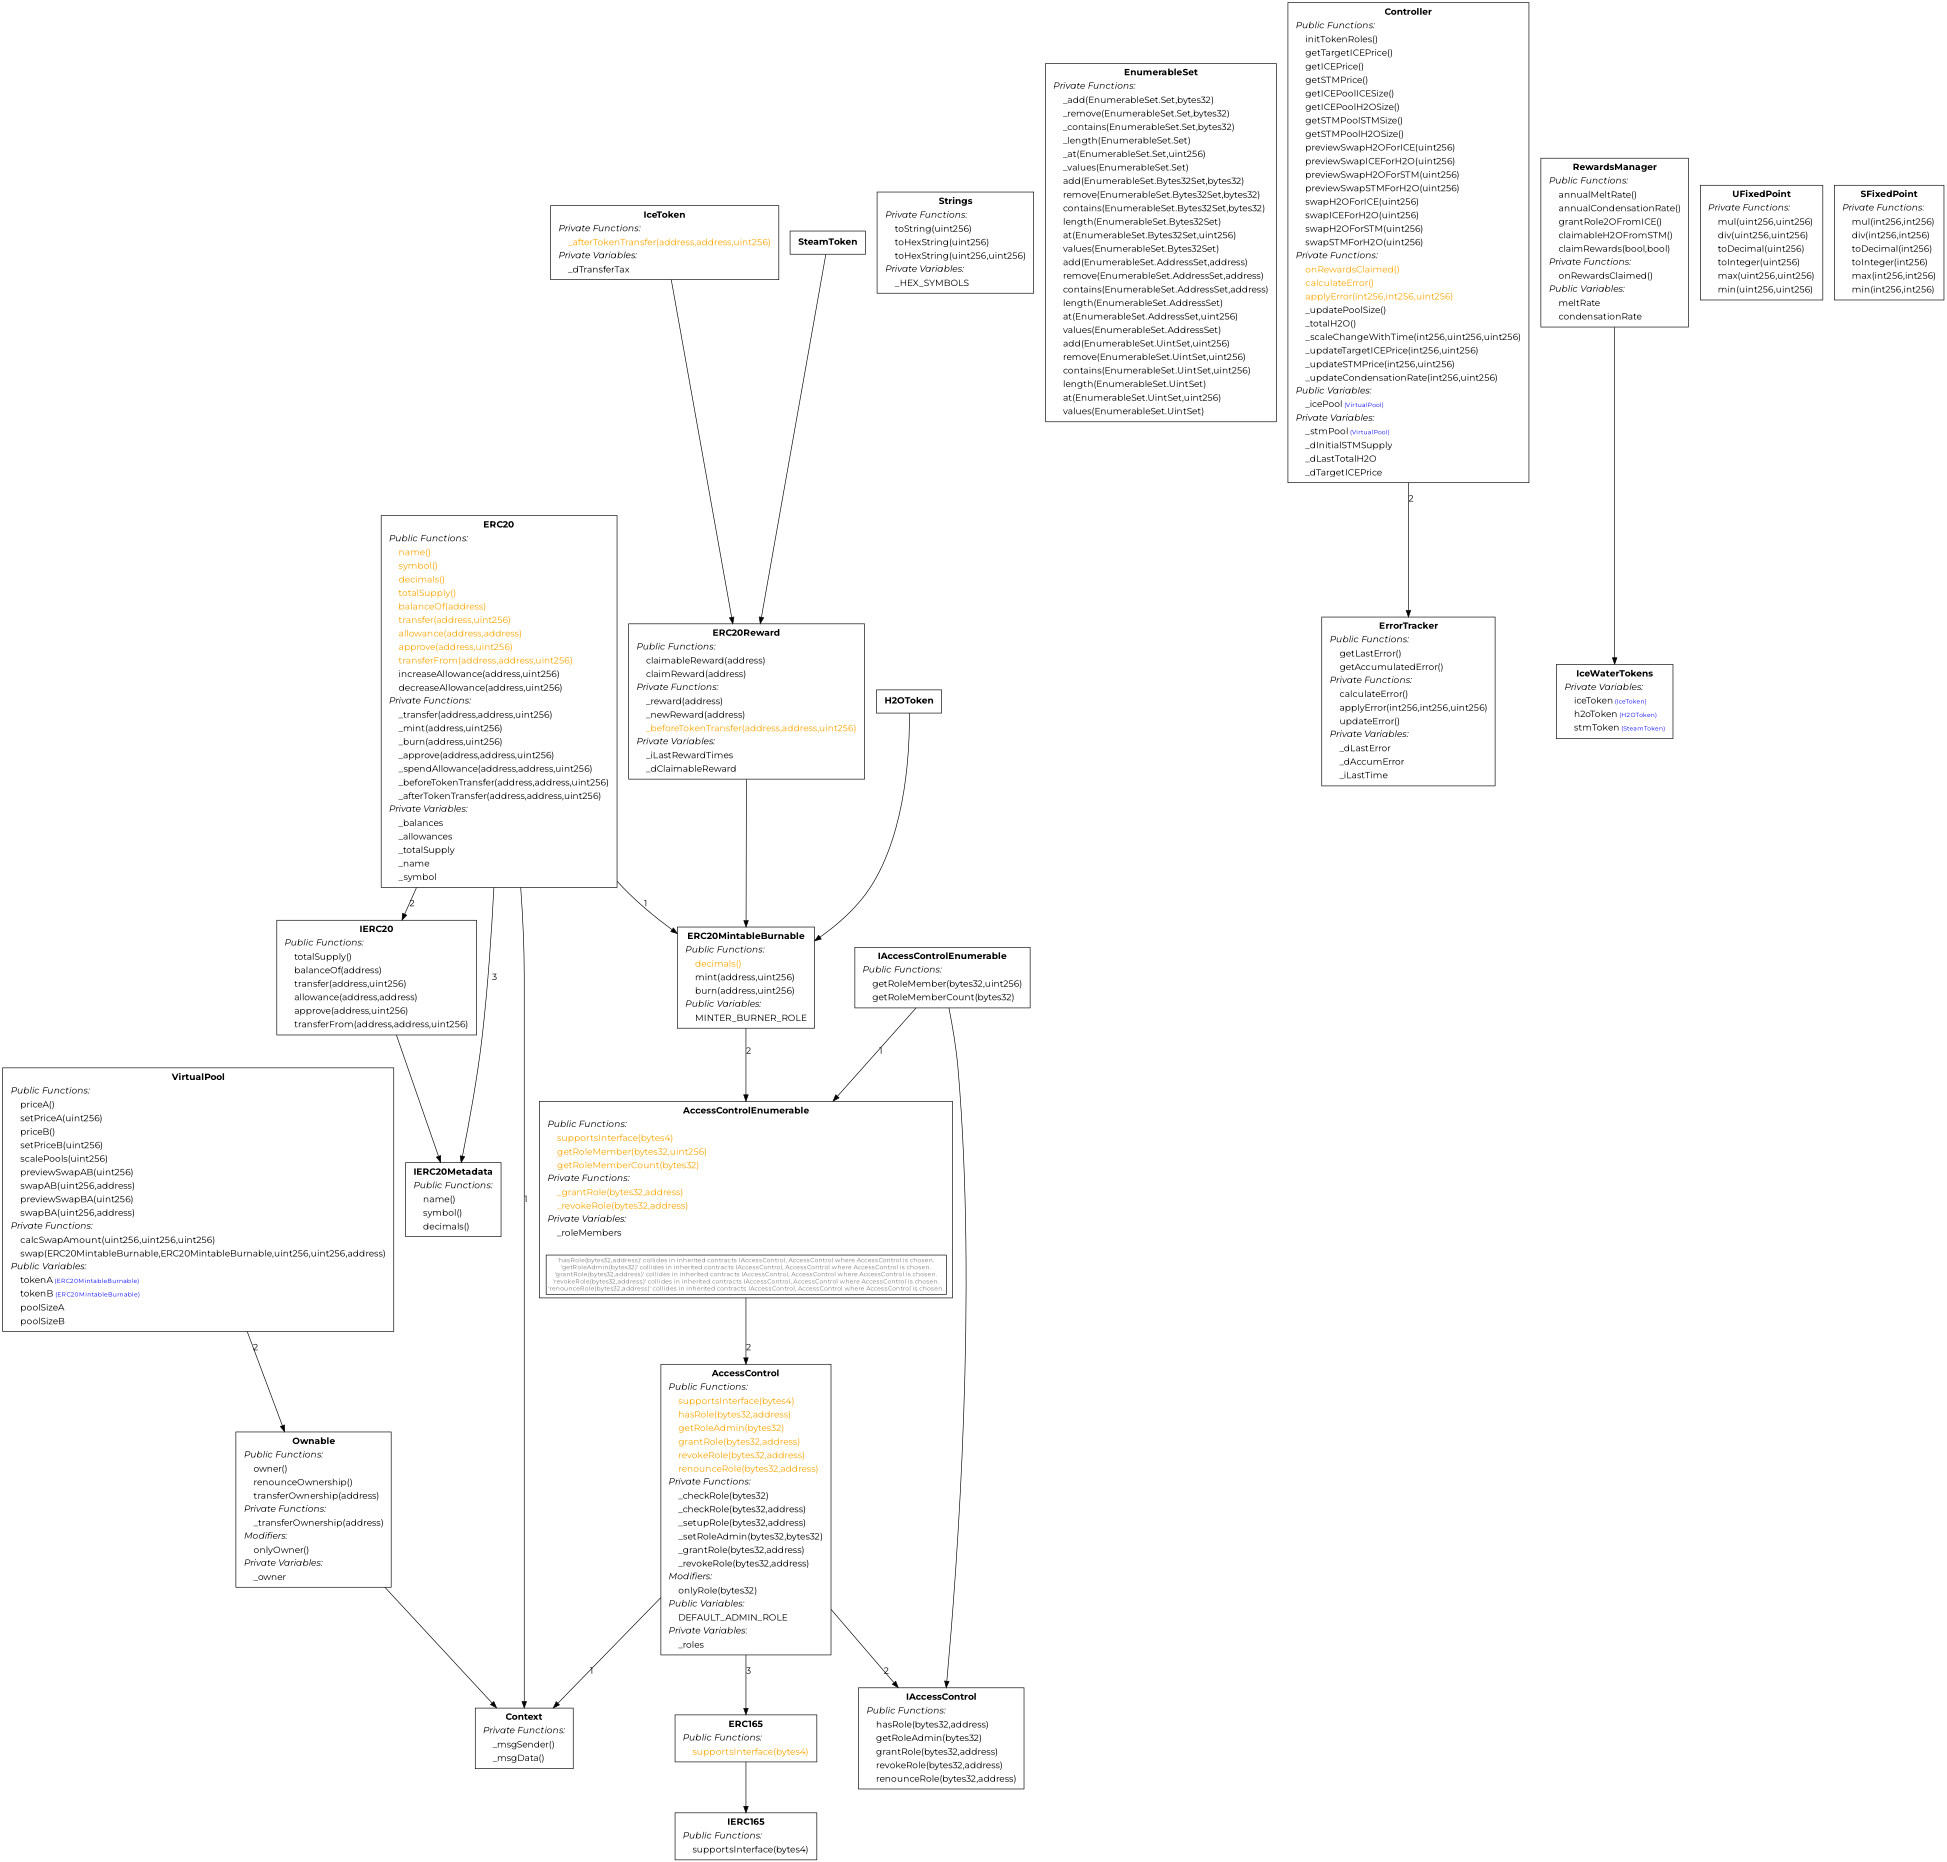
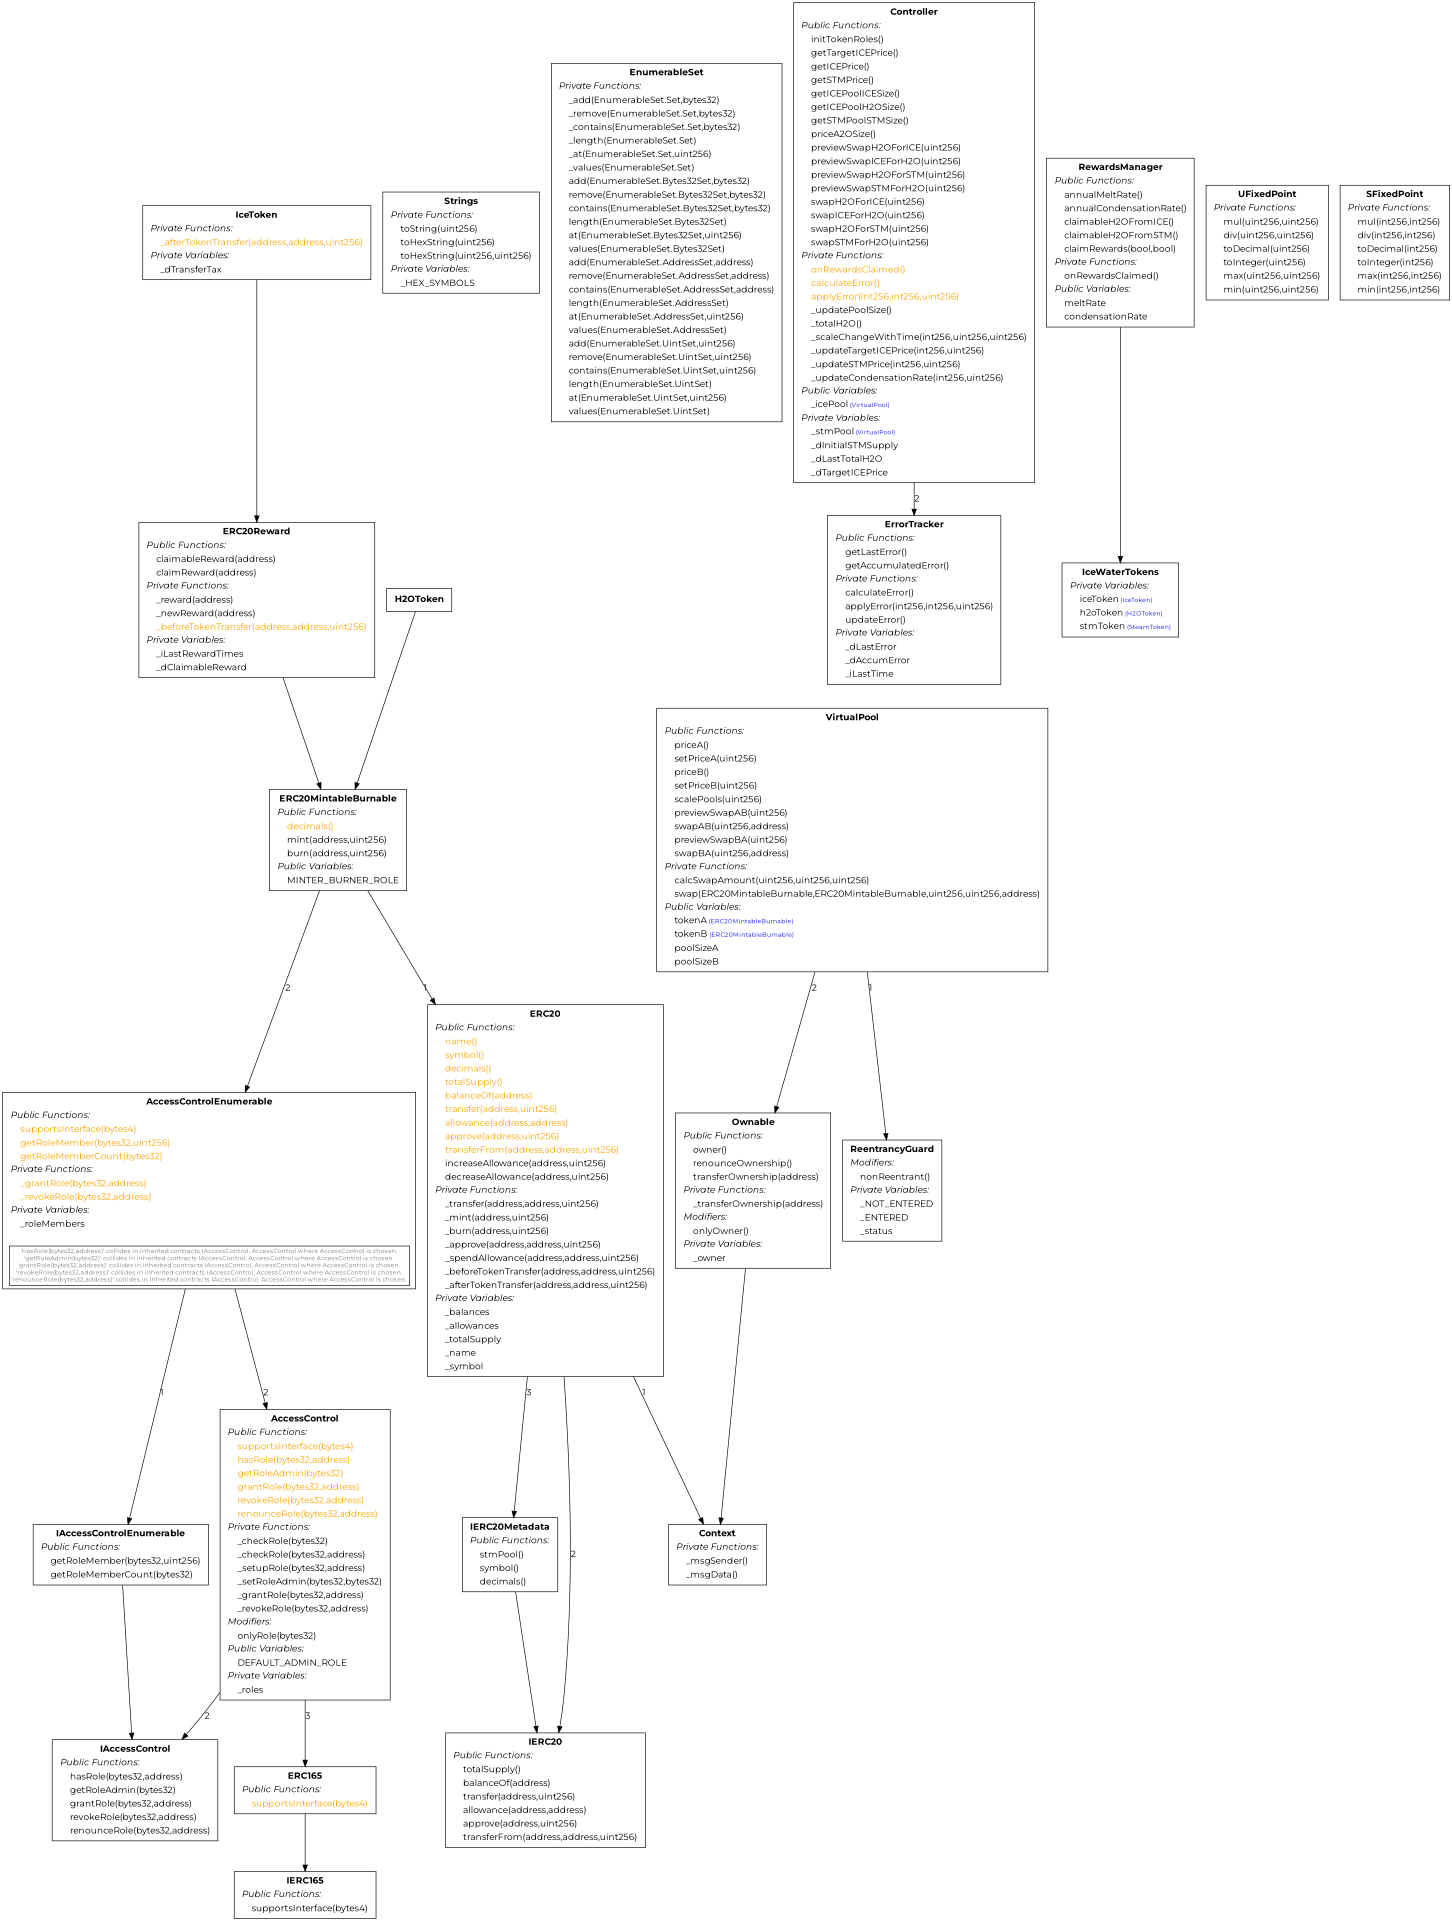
(1350, 134) -> (839, 134)
(1606, 222) -> (1115, 222)
(828, 243) -> none
(643, 907) -> (400, 945)
(877, 1052) -> (157, 1403)
(417, 1096) -> (526, 1659)
none -> (892, 1191)
(435, 1200) -> (497, 1555)
(609, 1650) -> none
